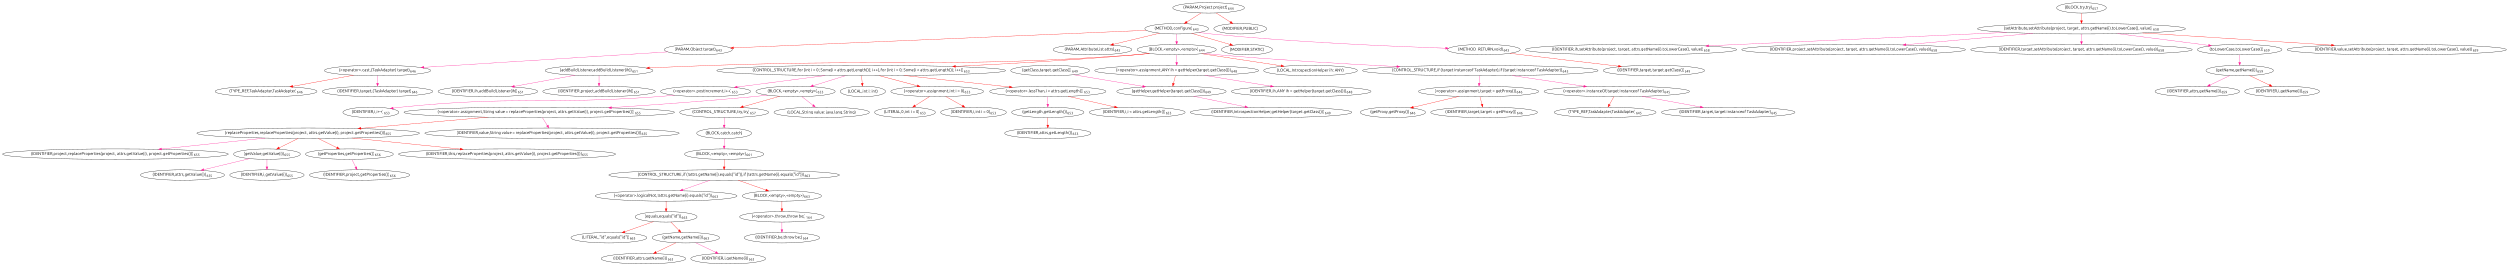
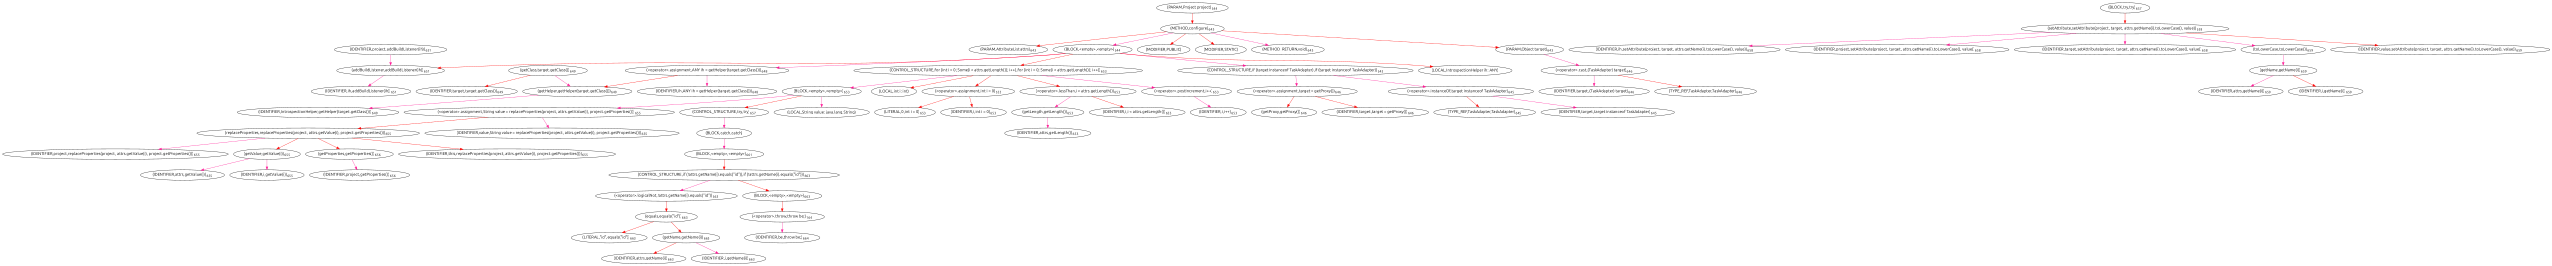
(1223, 18) -> (1179, 38)
(1564, 60) -> (509, 81)
(599, 80) -> (391, 59)
(1048, 121) -> (1048, 121)
